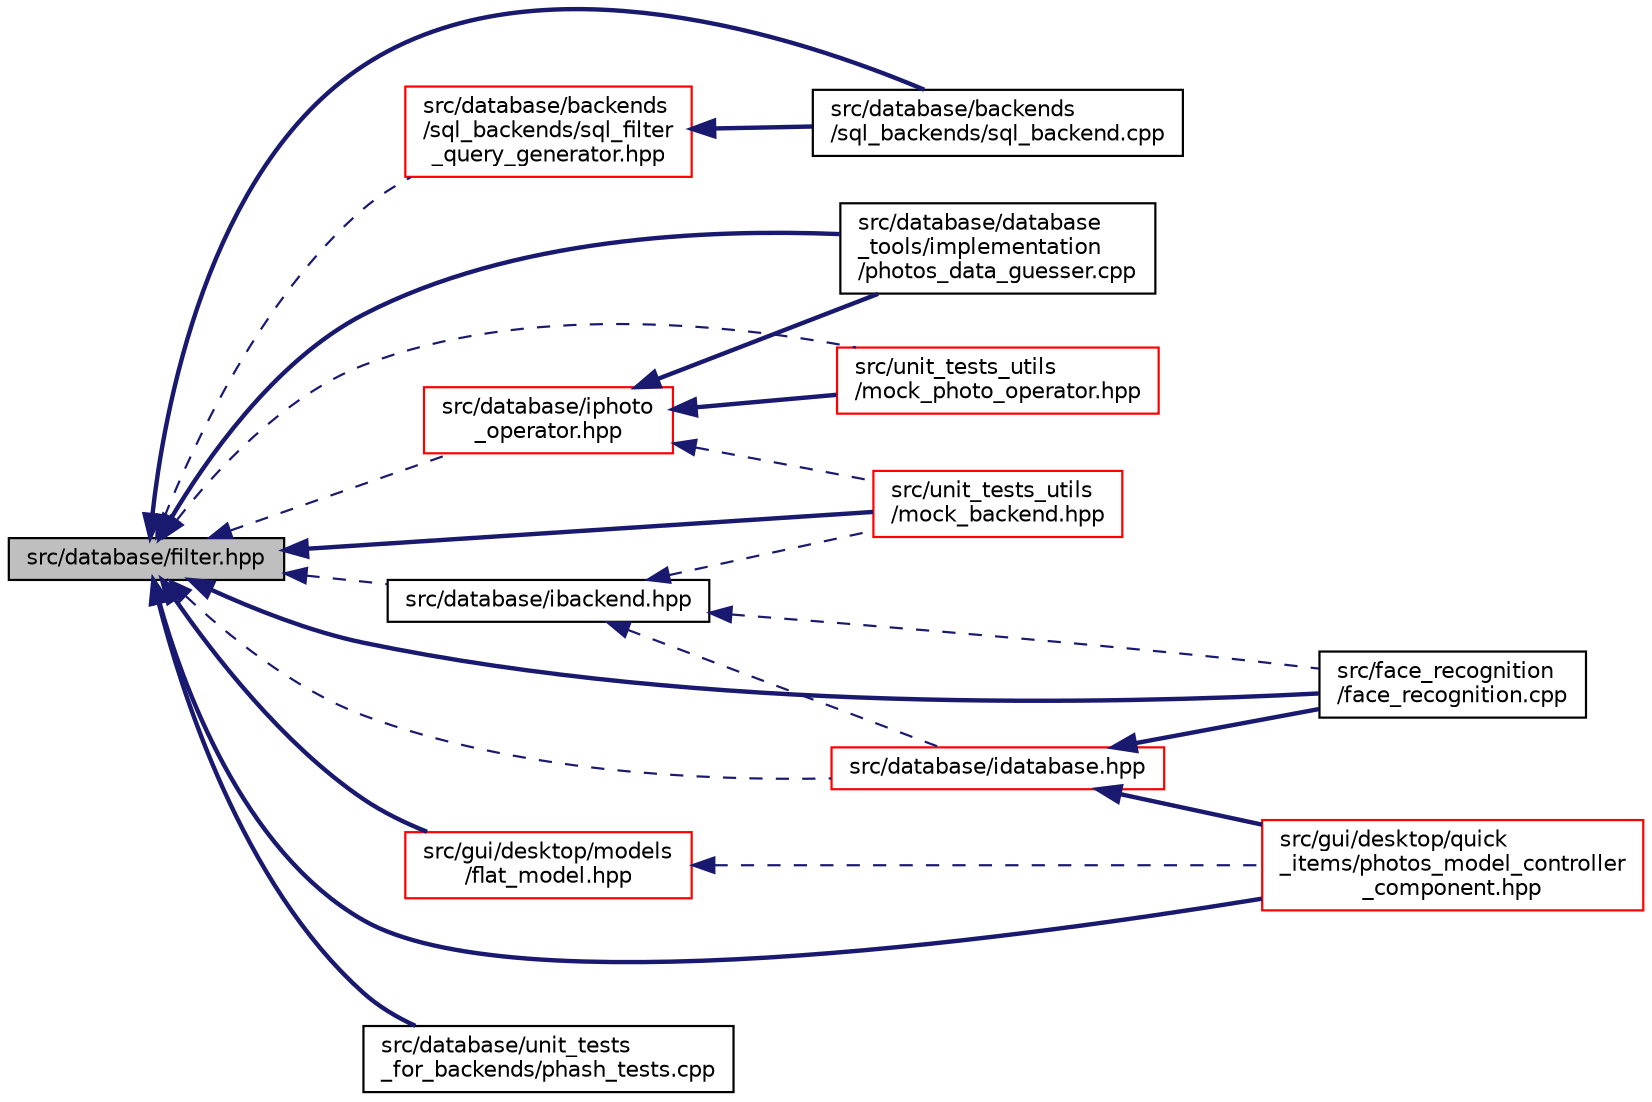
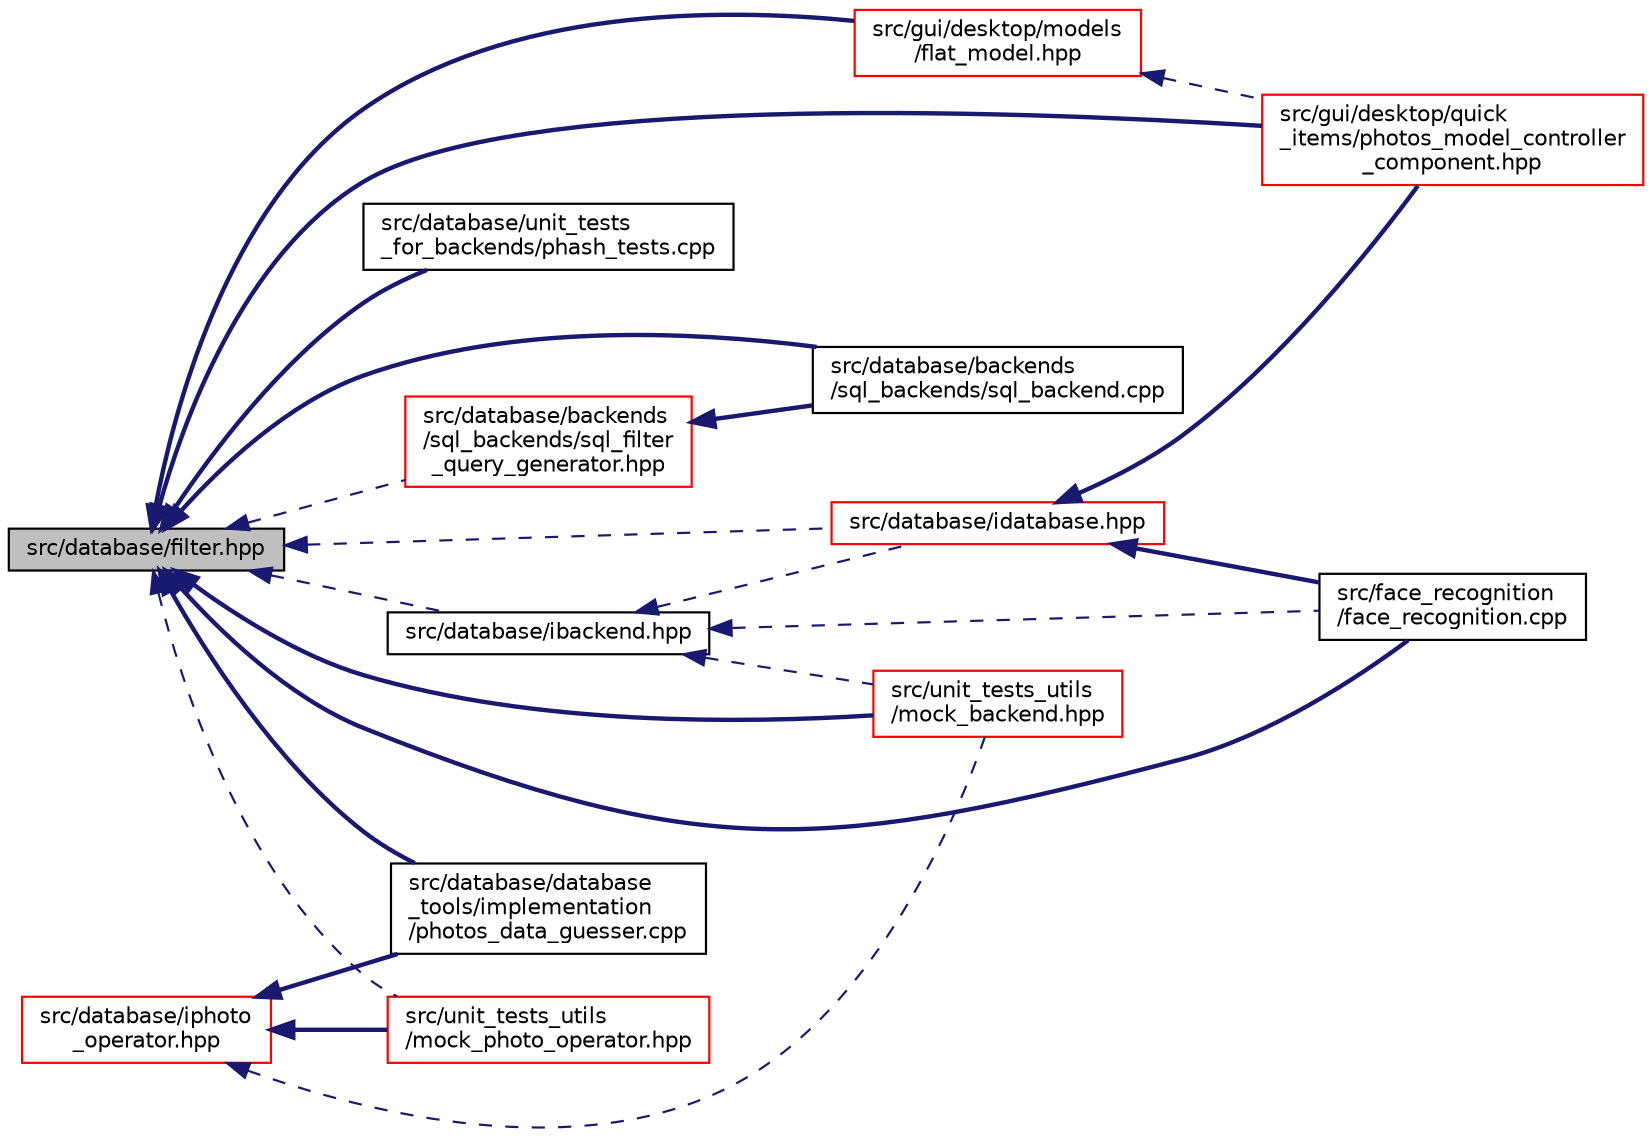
(341, 492) -> none
